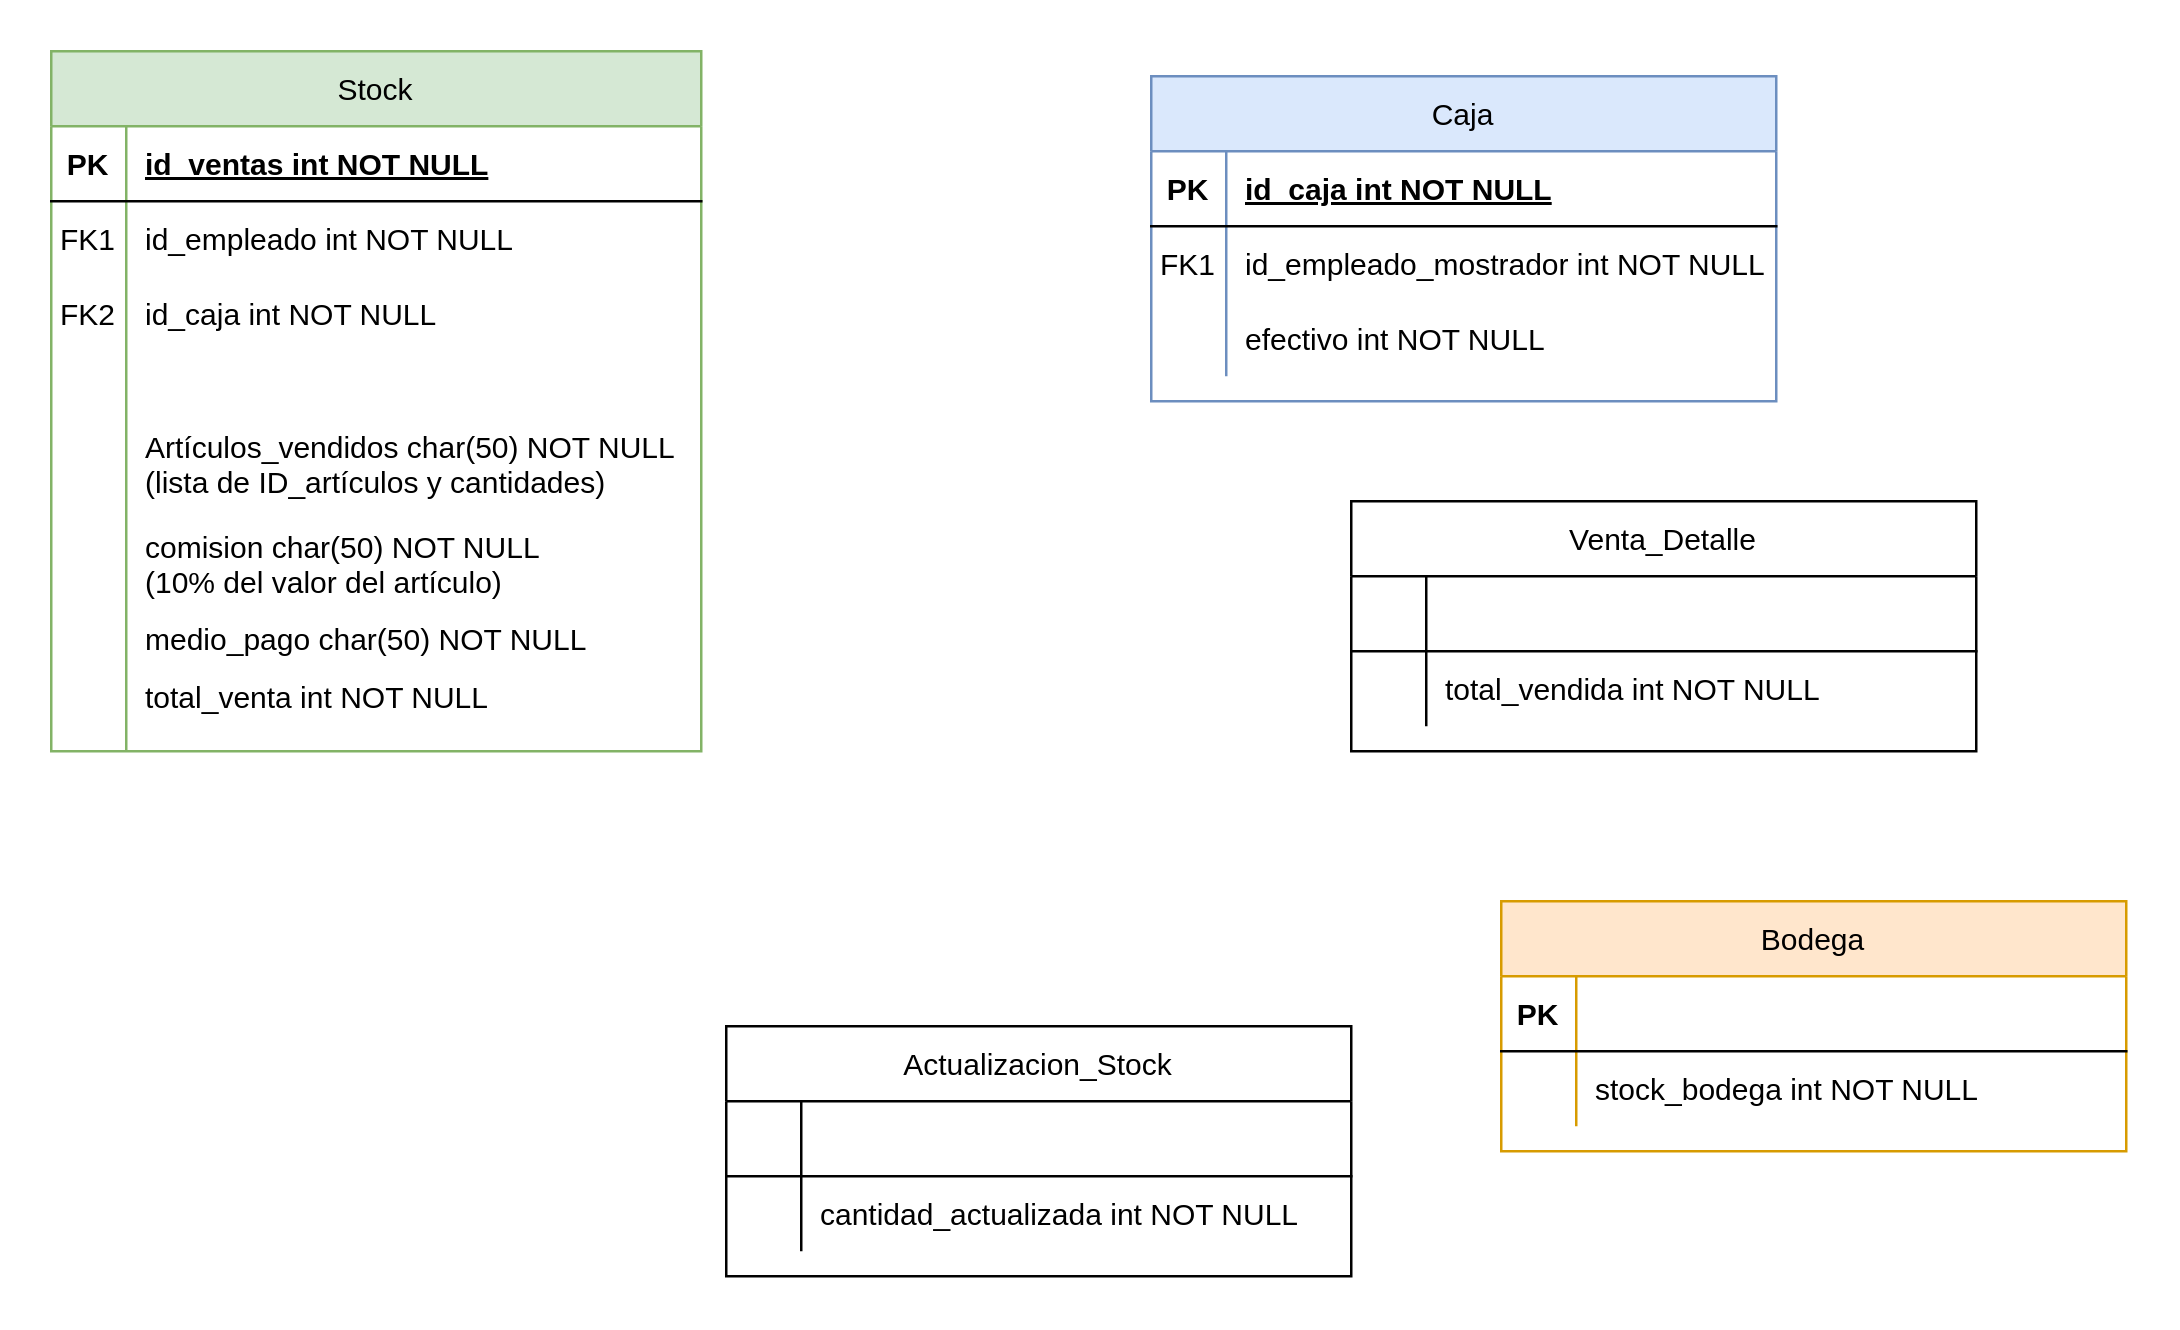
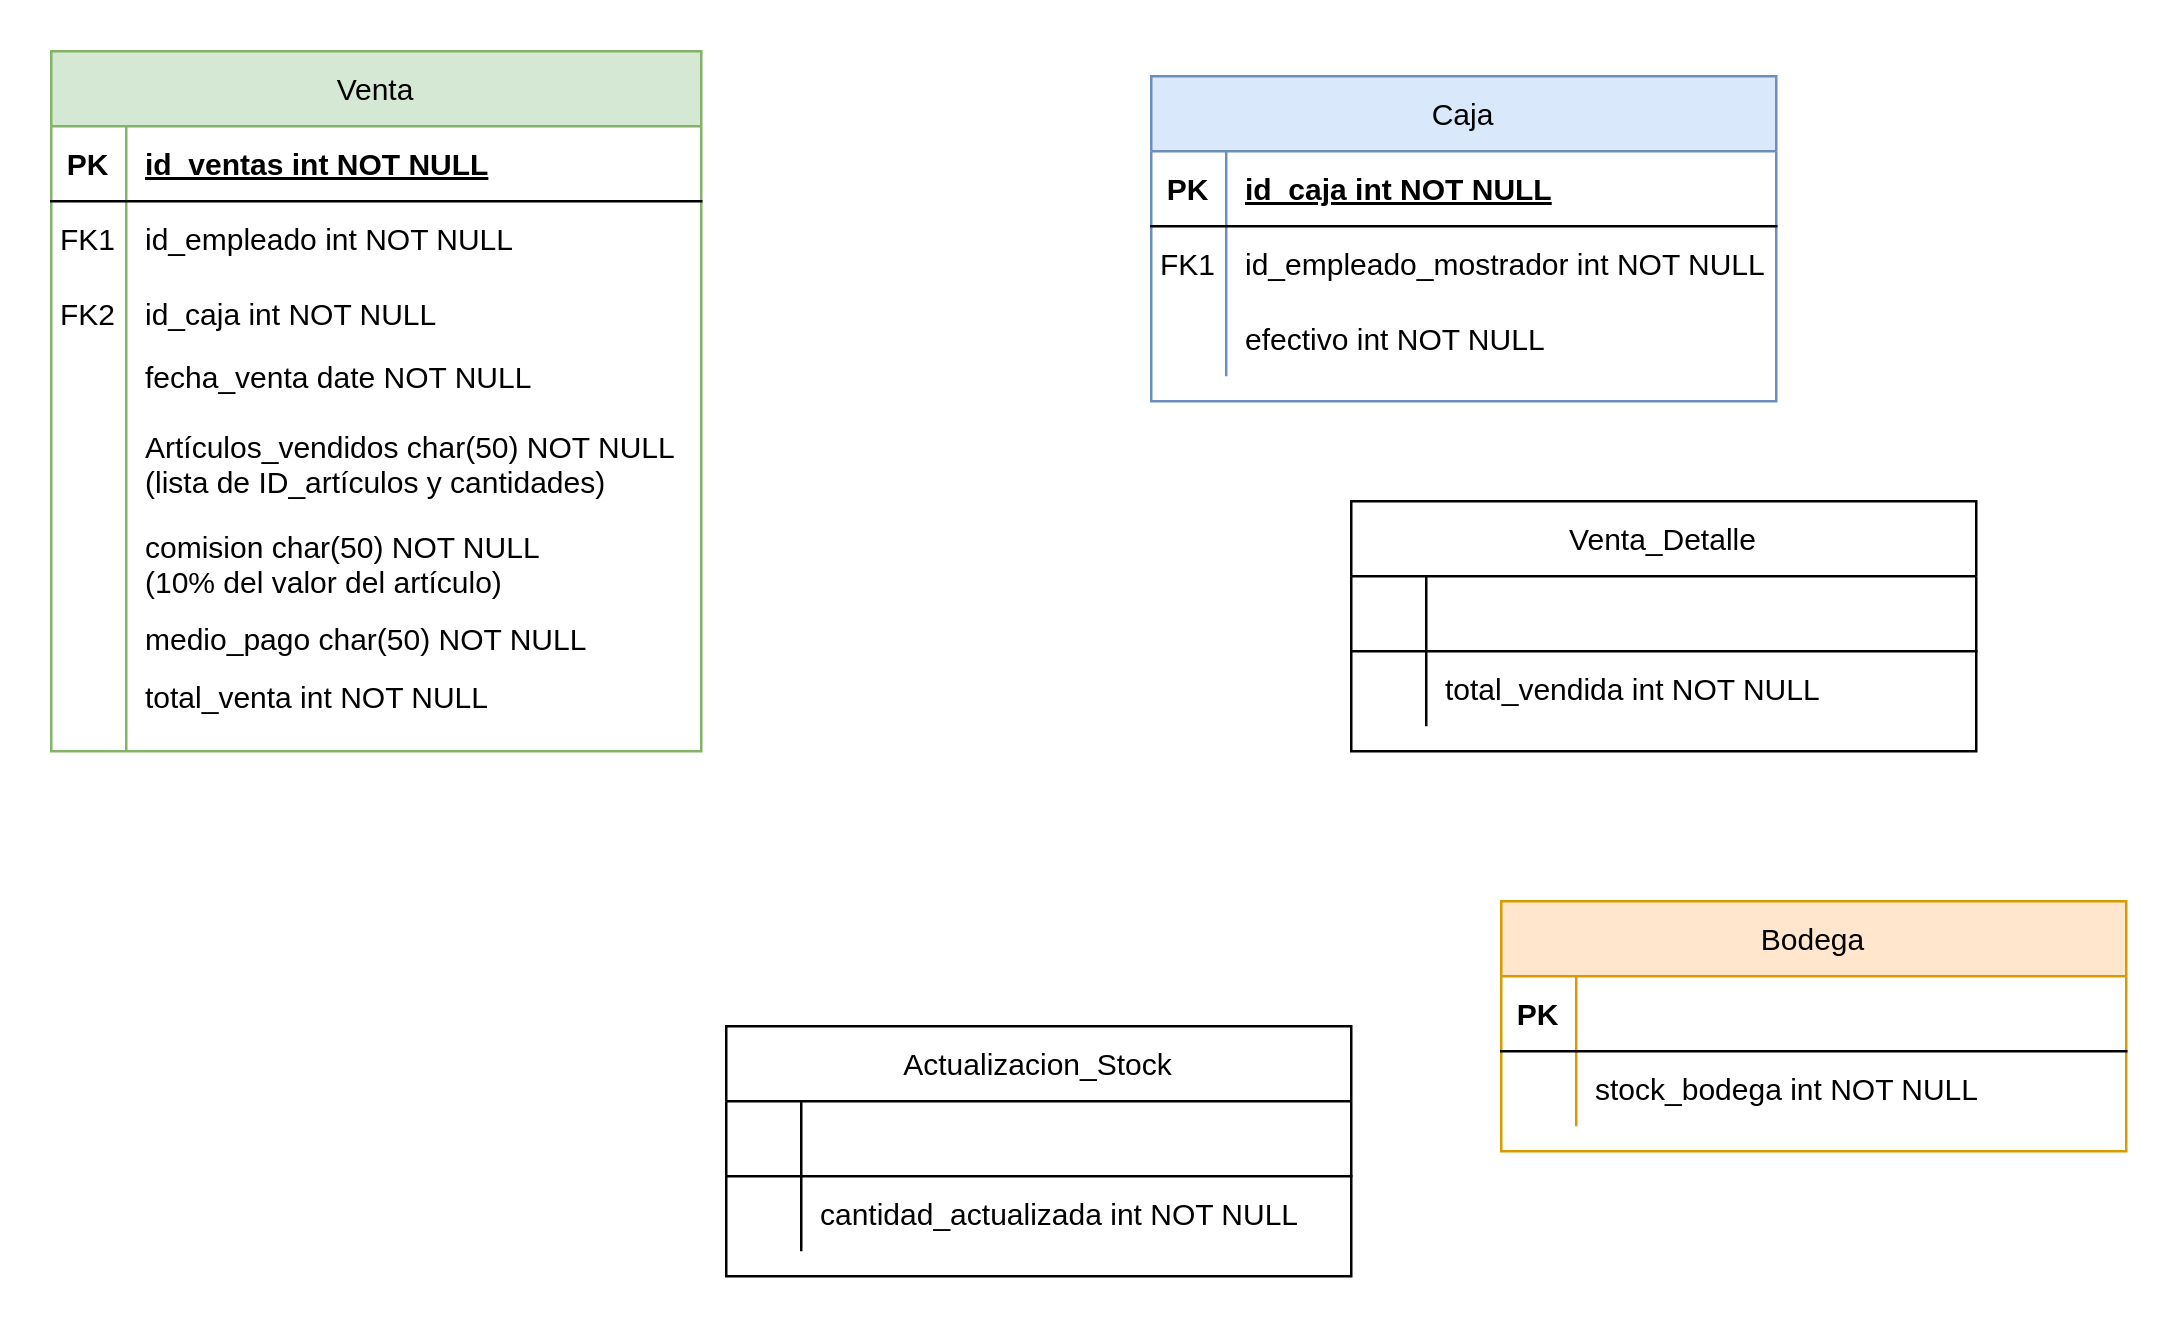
(375, 90) -> (375, 90)
none -> (414, 376)
